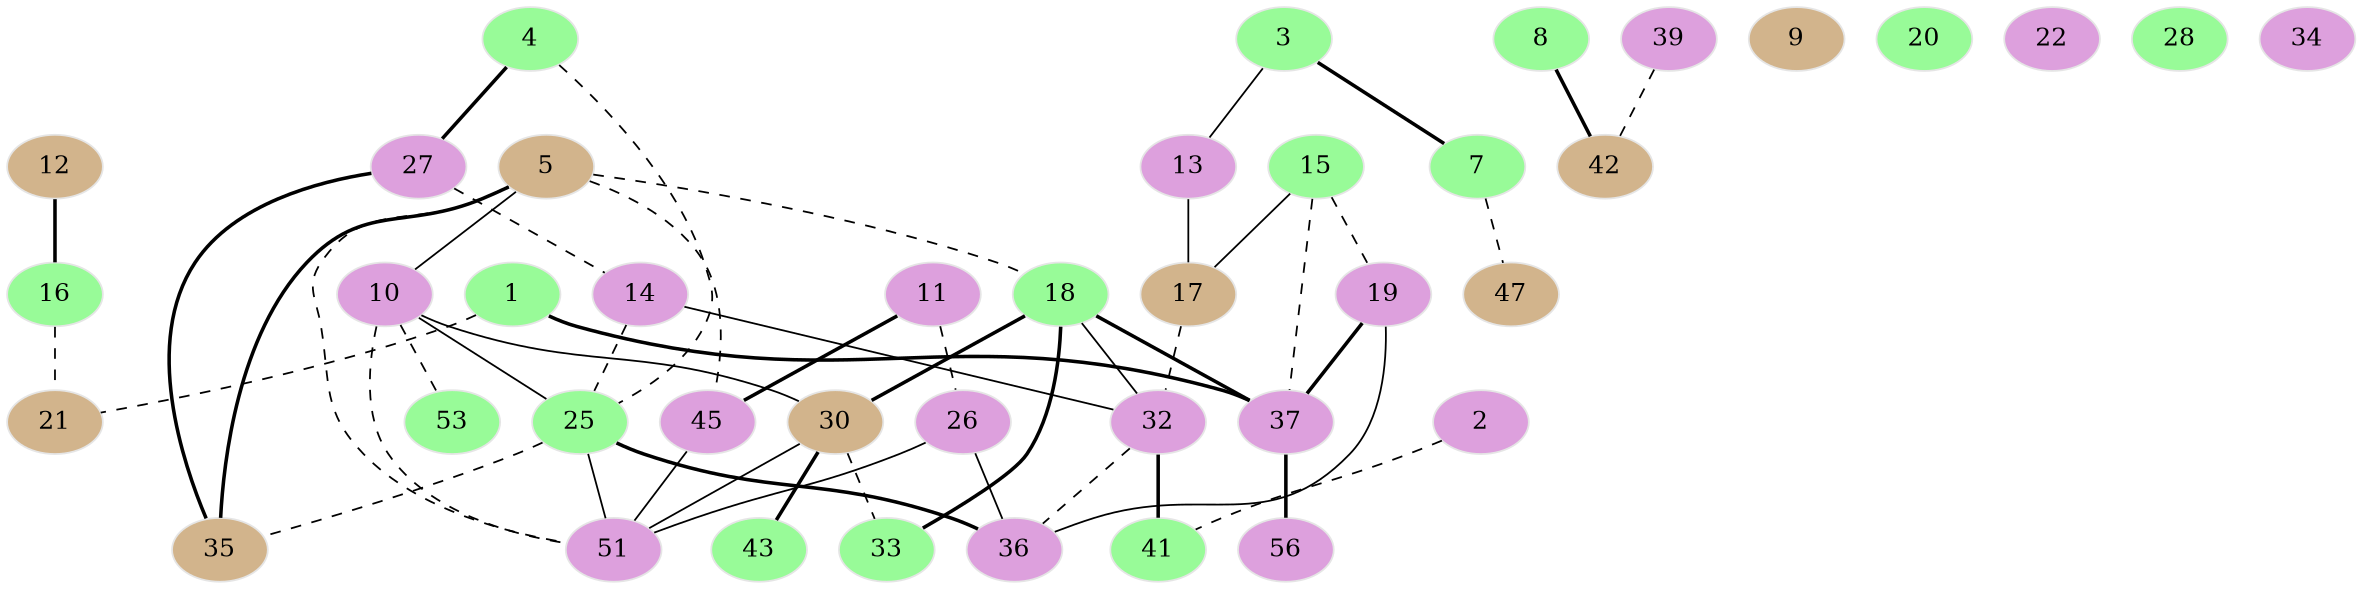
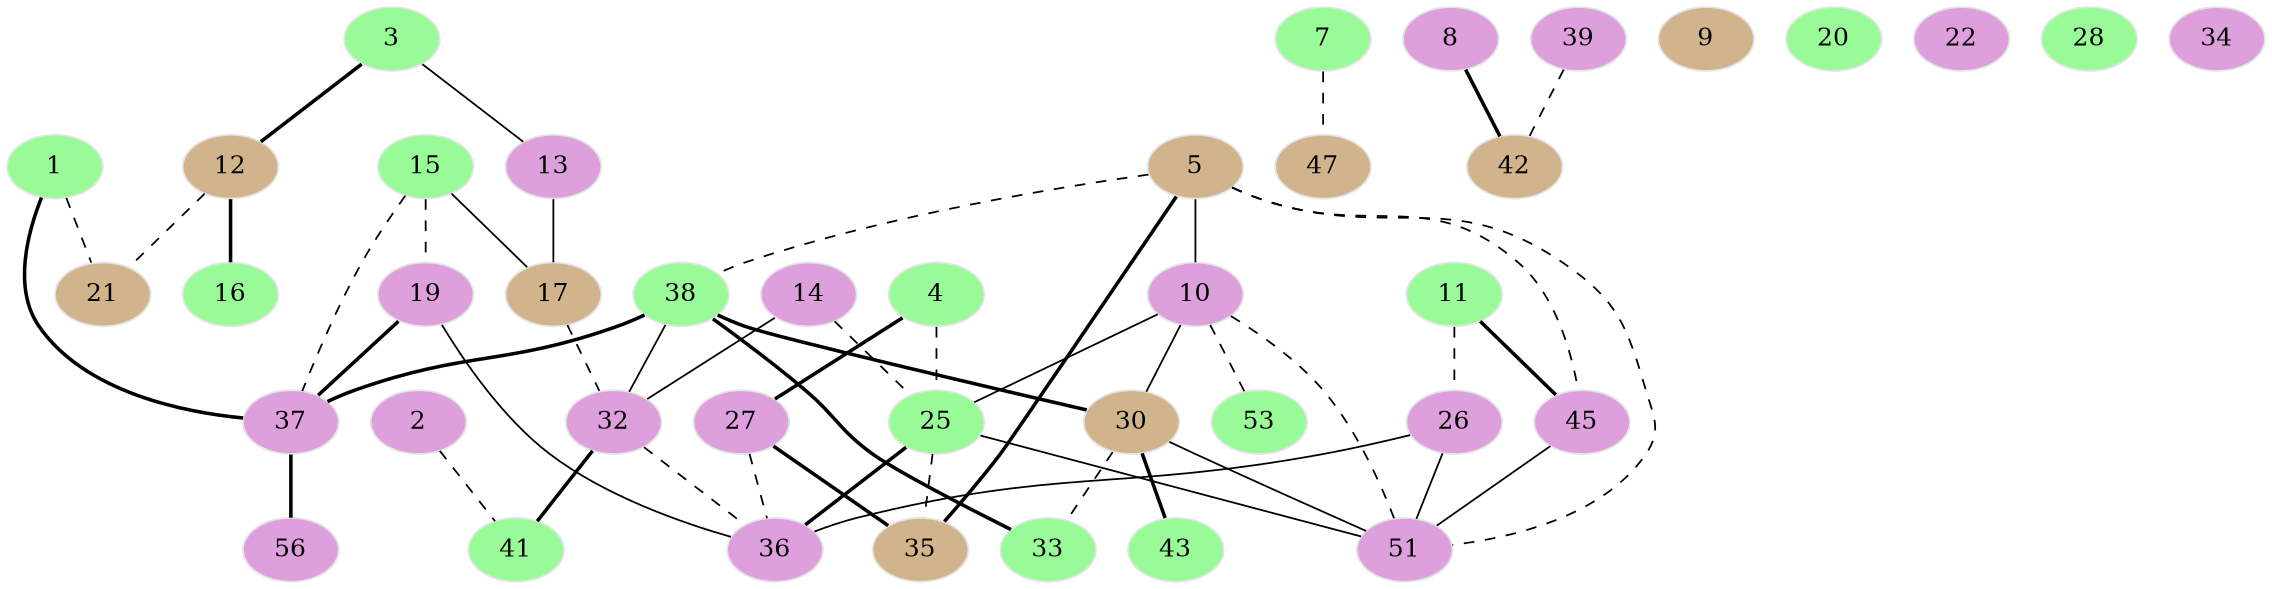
(1541, 39) -> (1451, 39)
(1381, 103) -> (311, 103)
(529, 231) -> (758, 486)
(933, 294) -> (1454, 294)
(1061, 294) -> (681, 294)
(55, 358) -> (167, 230)
